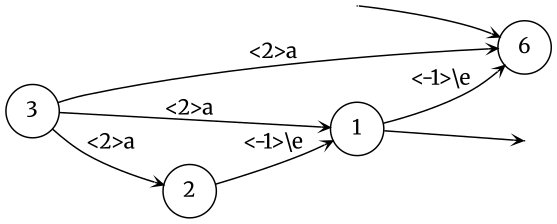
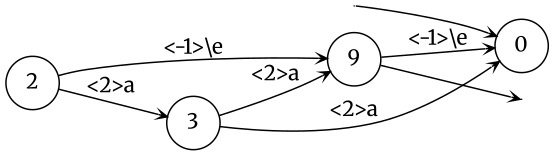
(525, 47) -> (522, 46)
(357, 129) -> (354, 59)
(100, 162) -> (109, 102)
